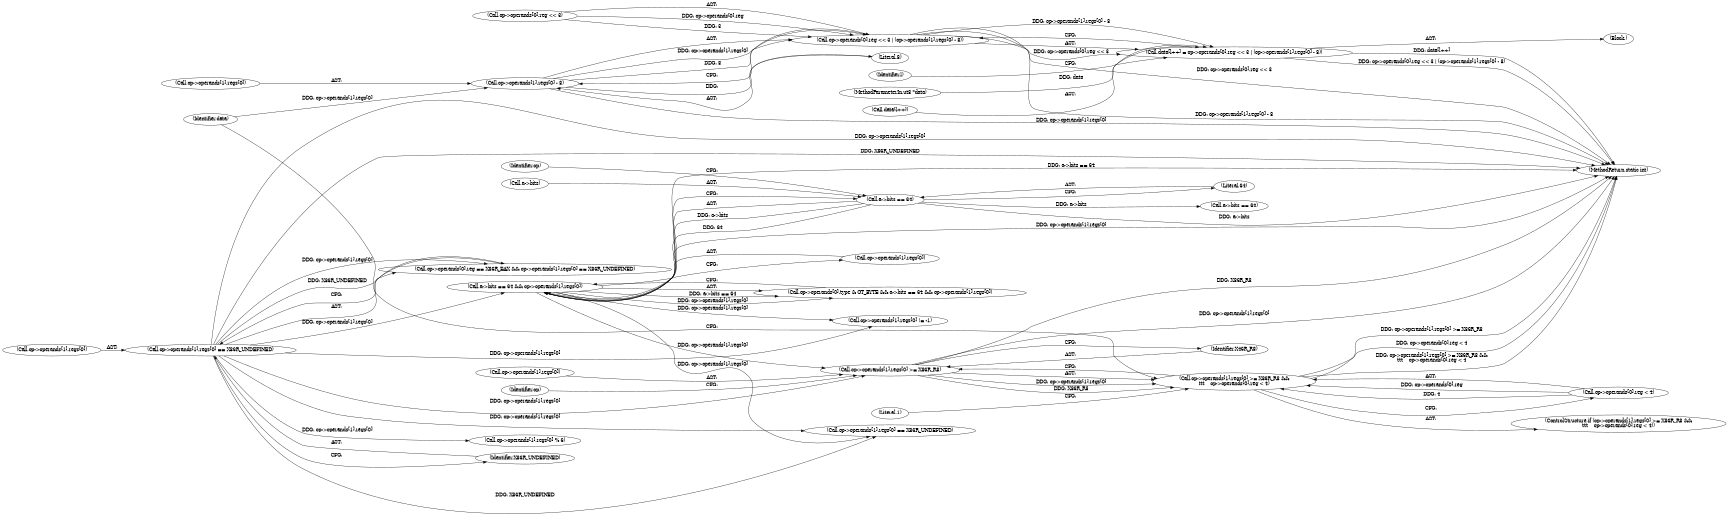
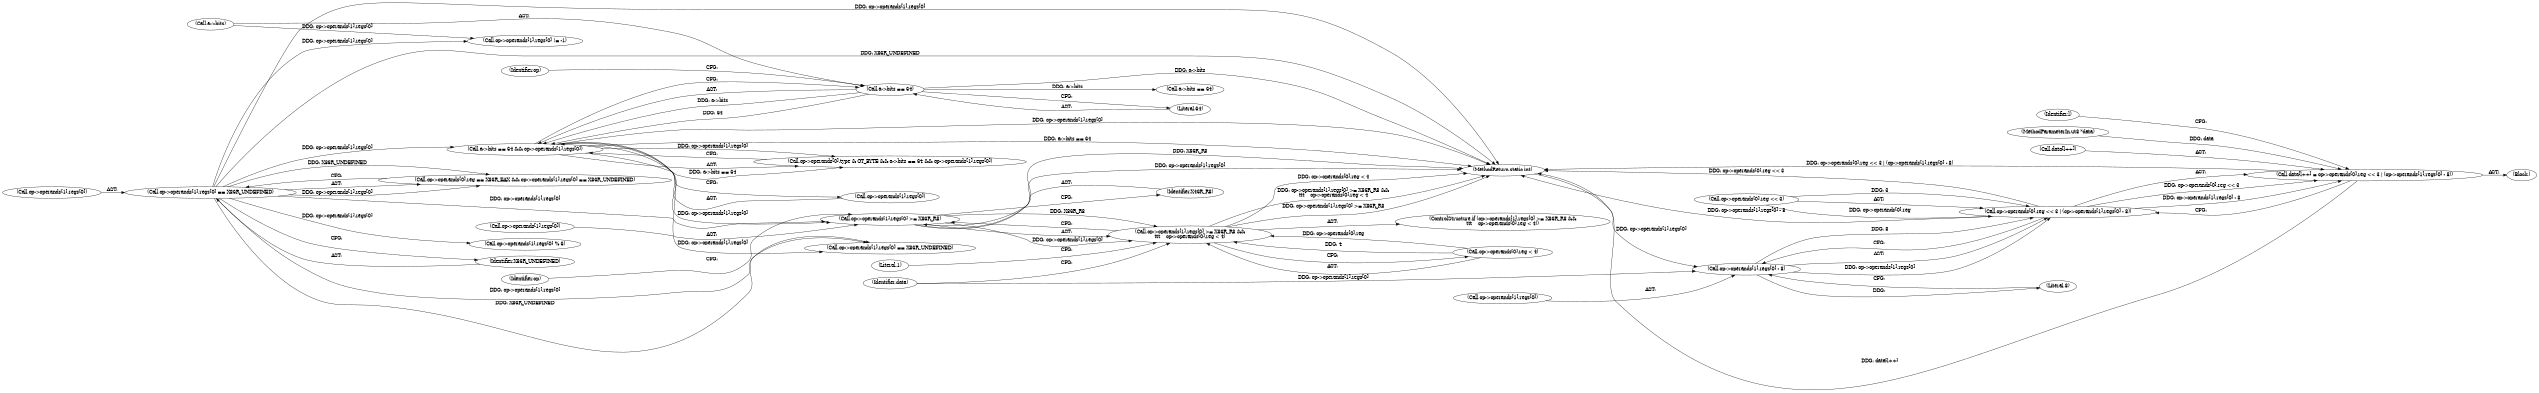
(713, 99) -> (1880, 279)
(1077, 123) -> (1619, 234)
(691, 312) -> (352, 32)
